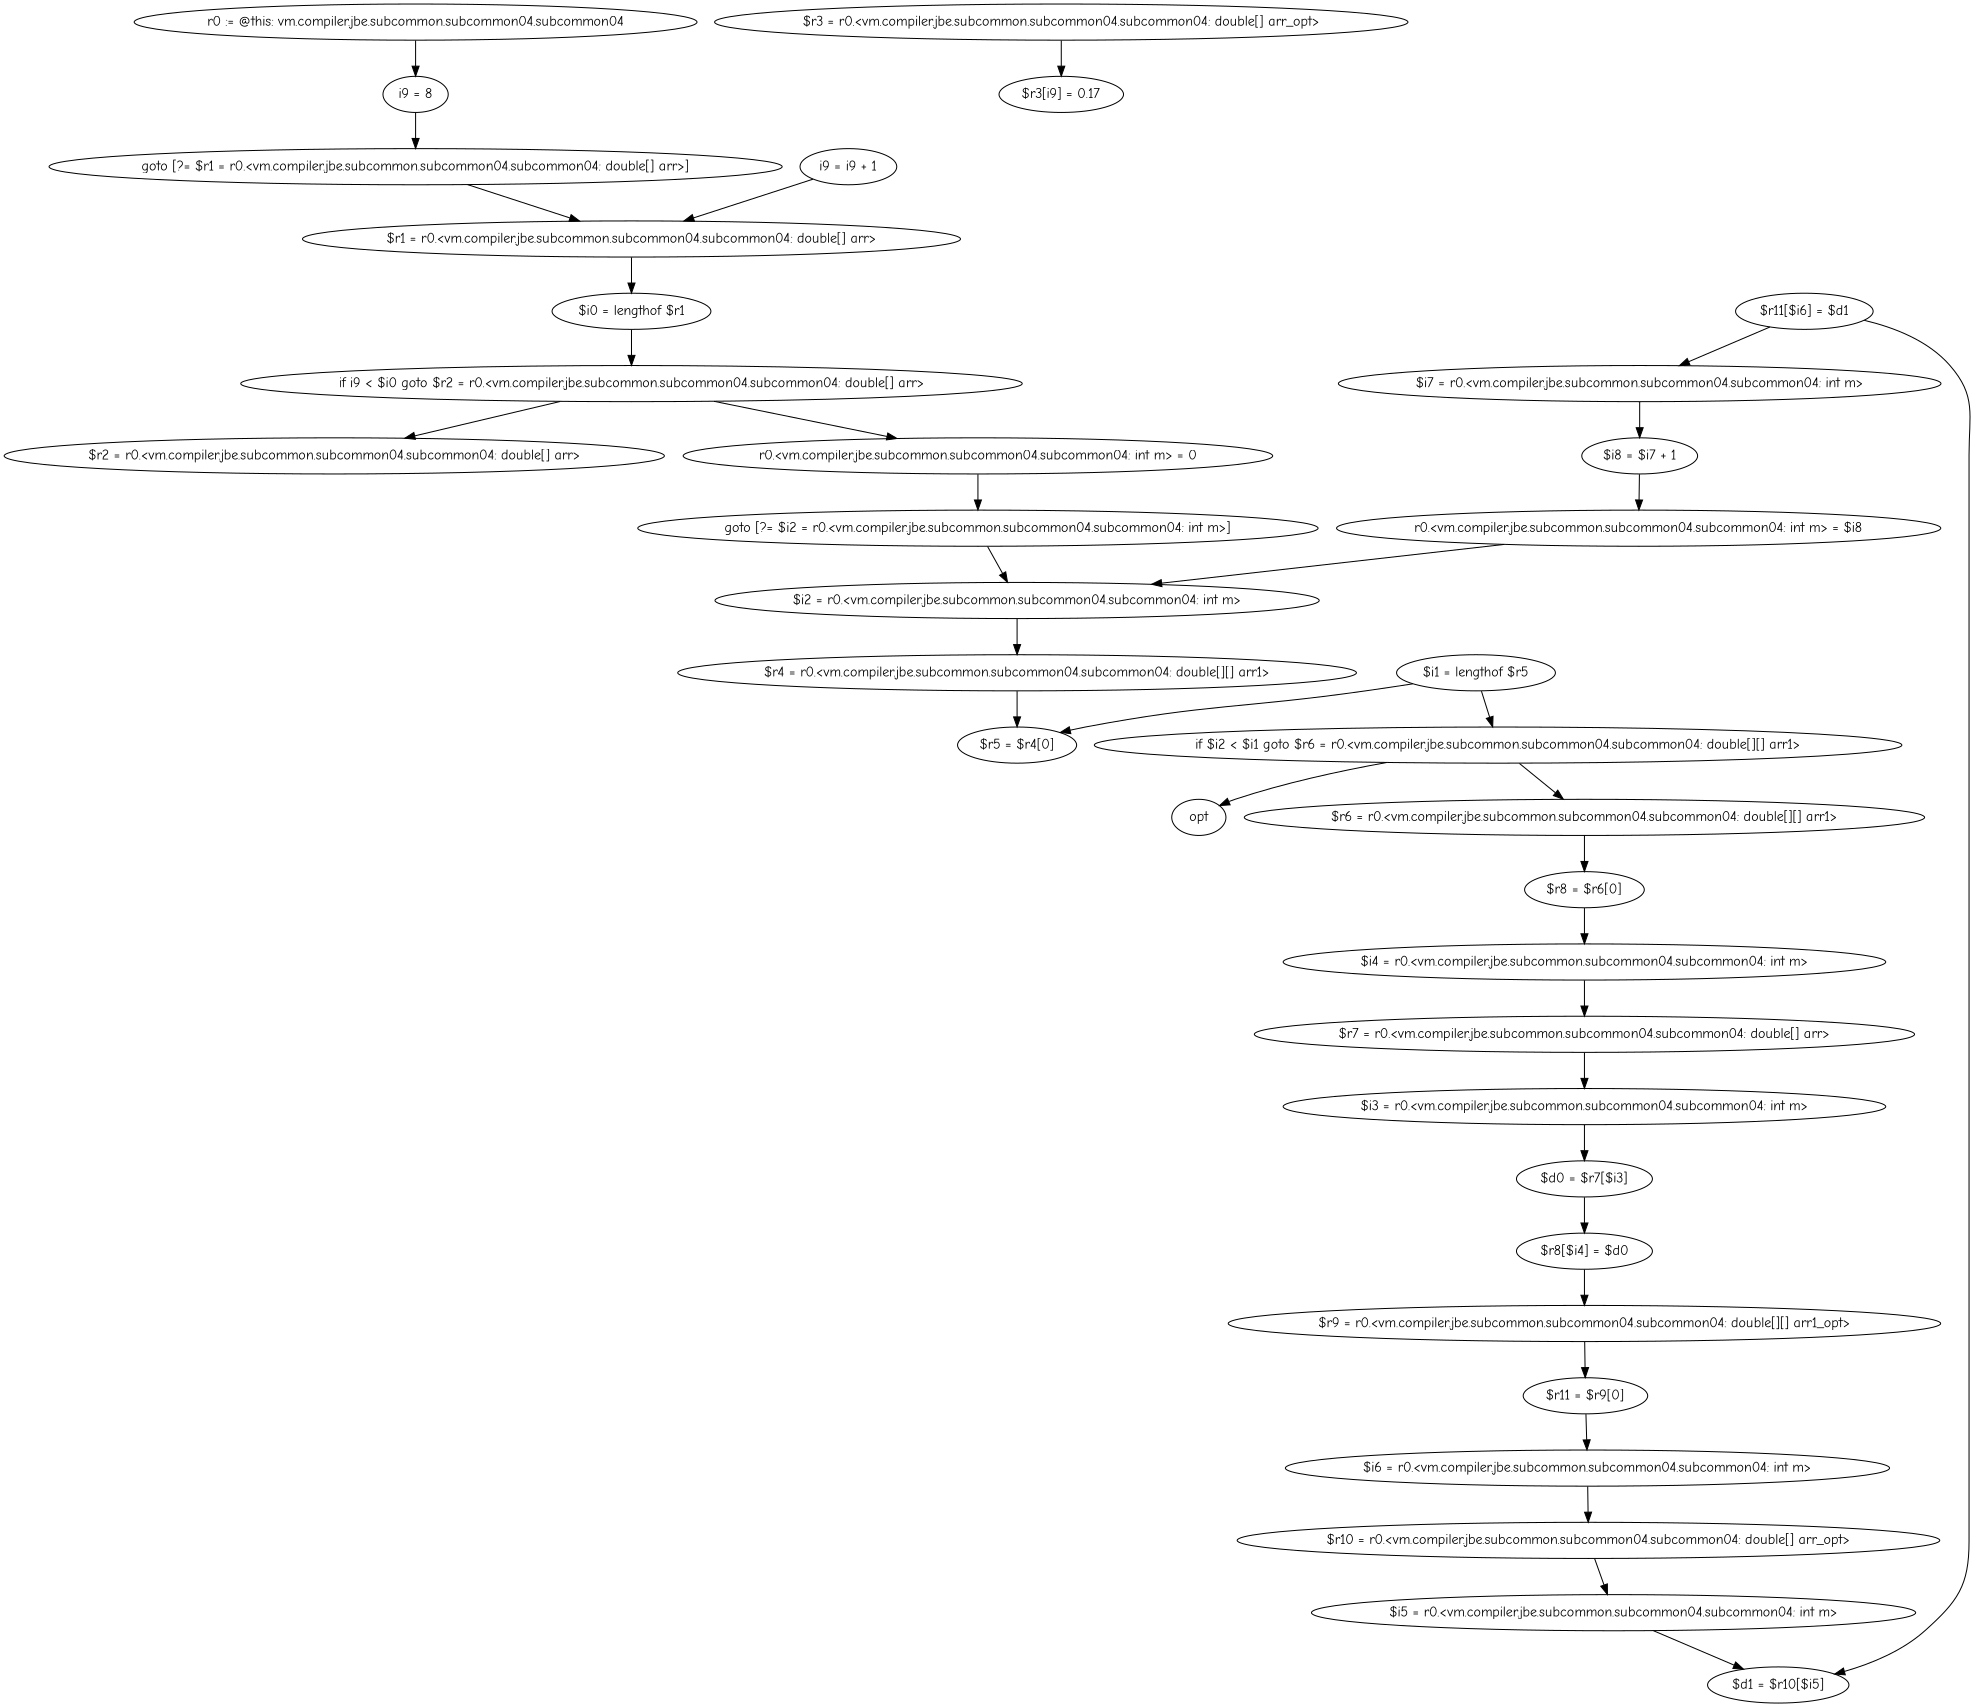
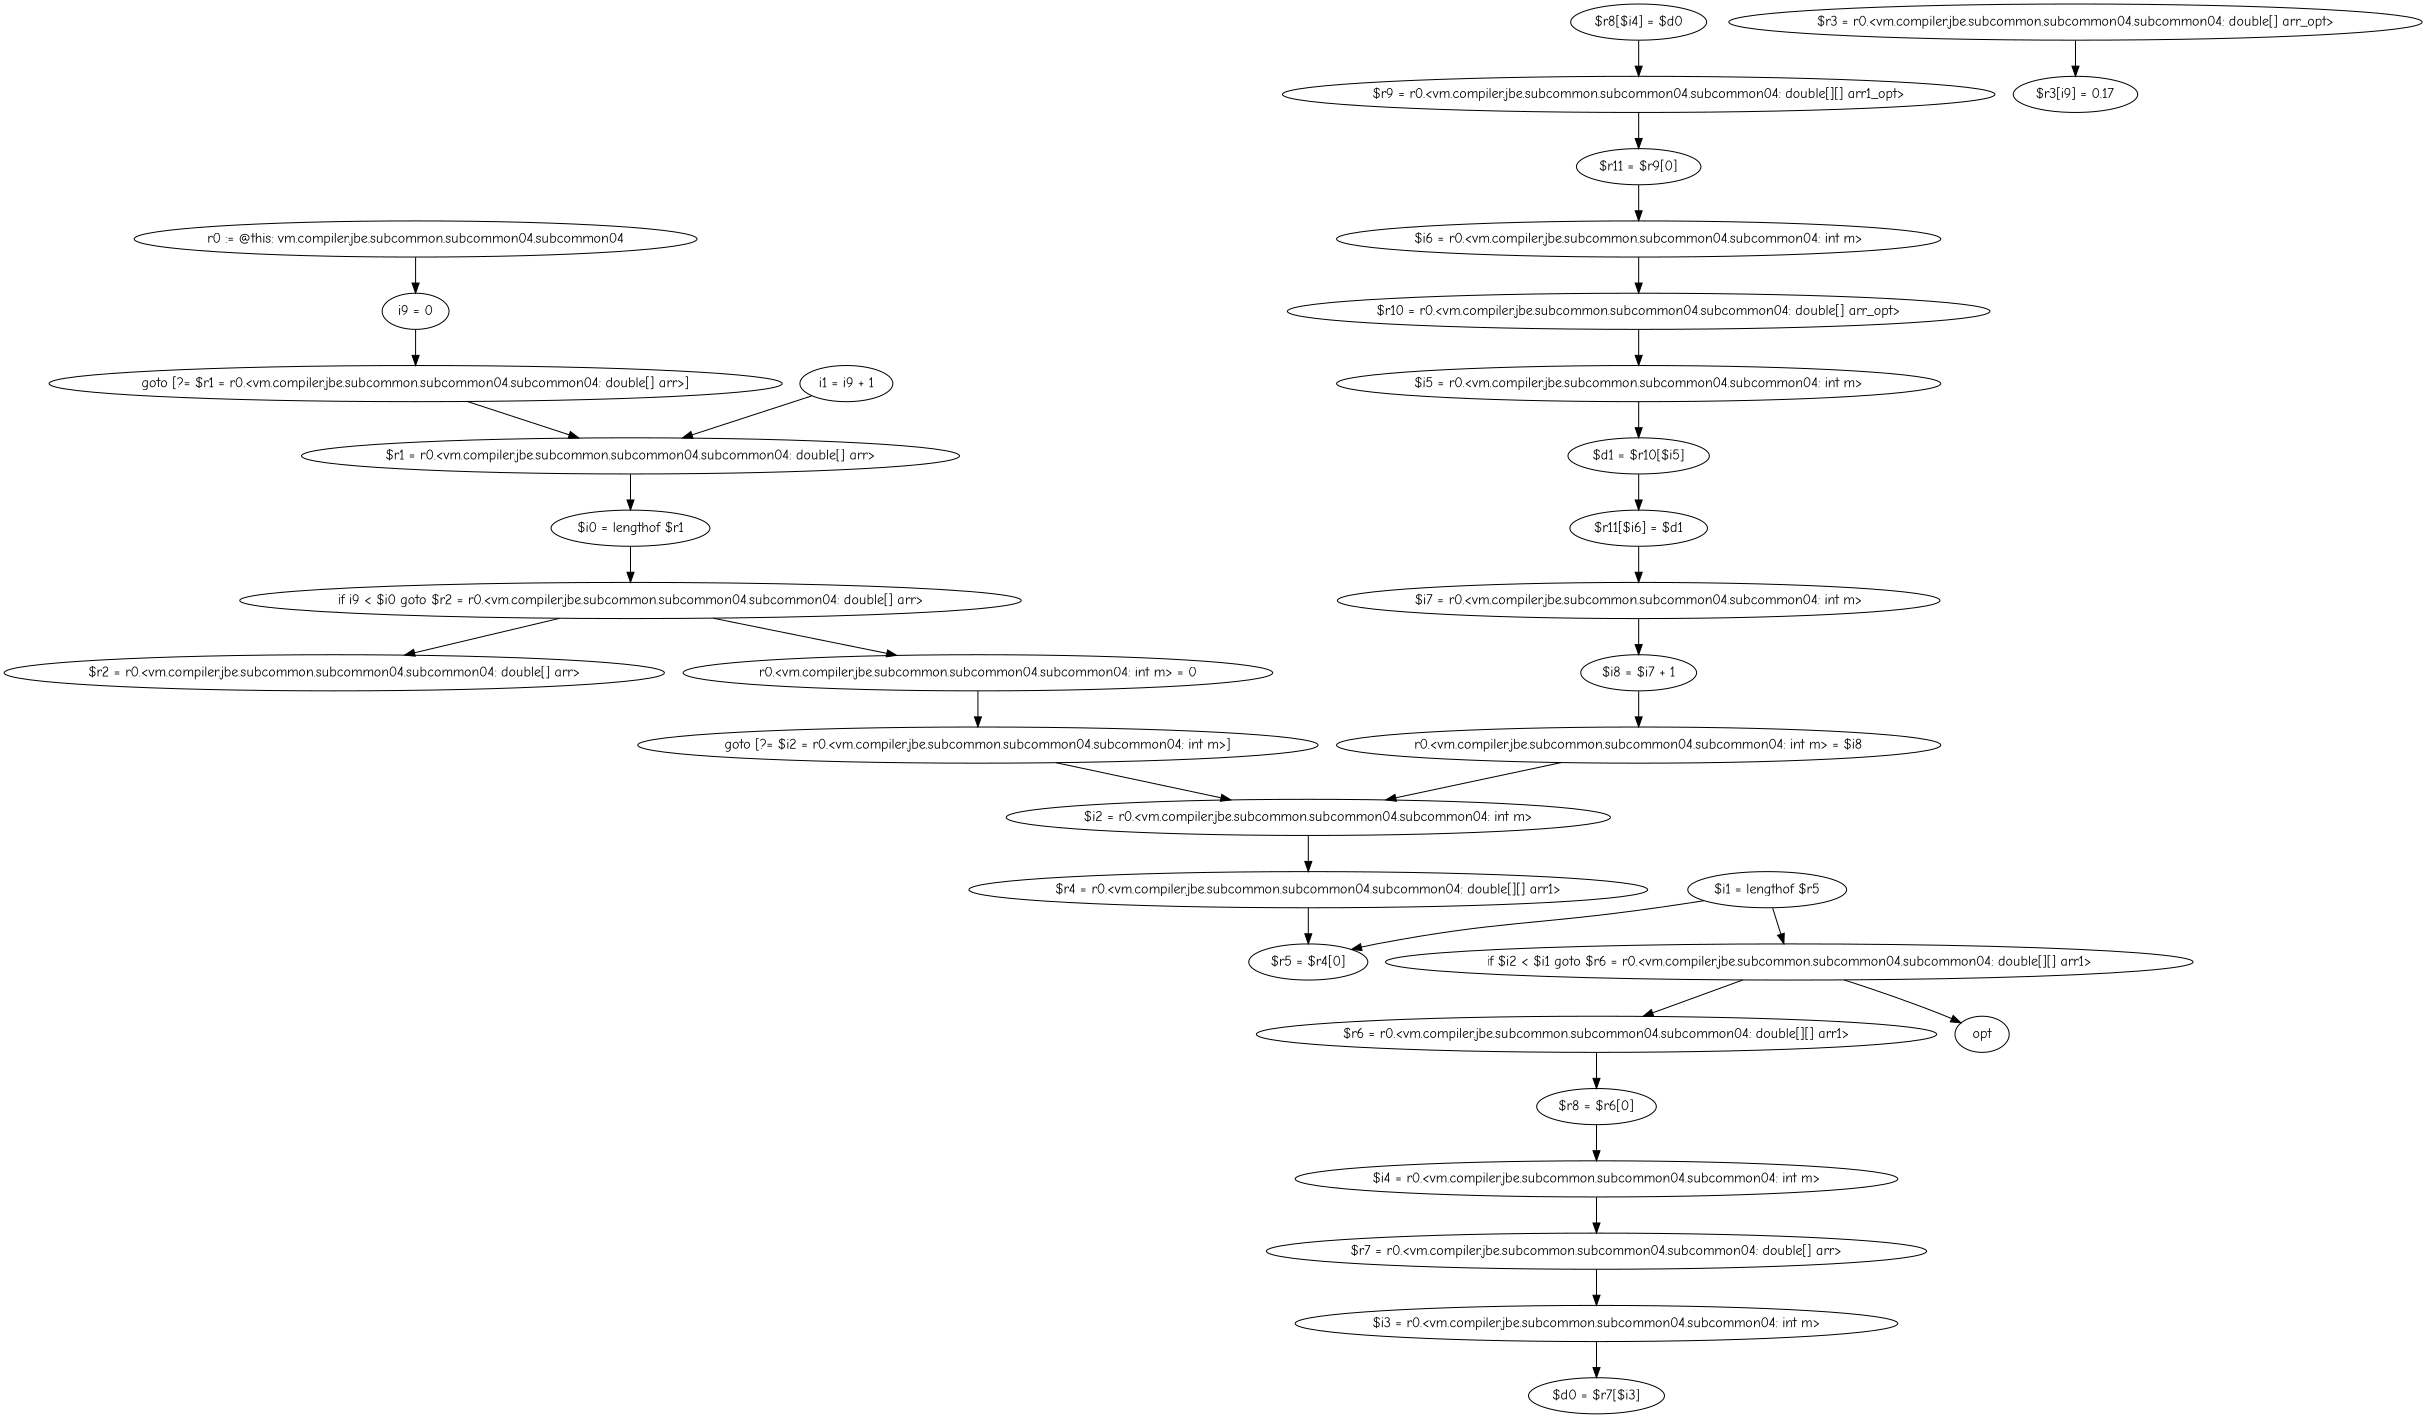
(416, 94) -> (416, 311)
(848, 167) -> (846, 384)
(1969, 999) -> (1639, 487)
(1584, 1210) -> none
